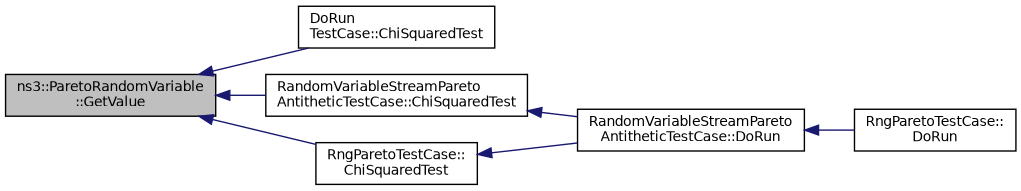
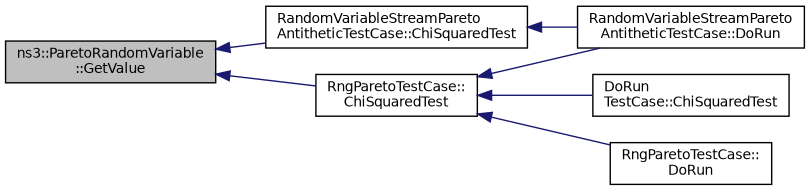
(261, 60) -> (542, 95)
(836, 130) -> (551, 131)
